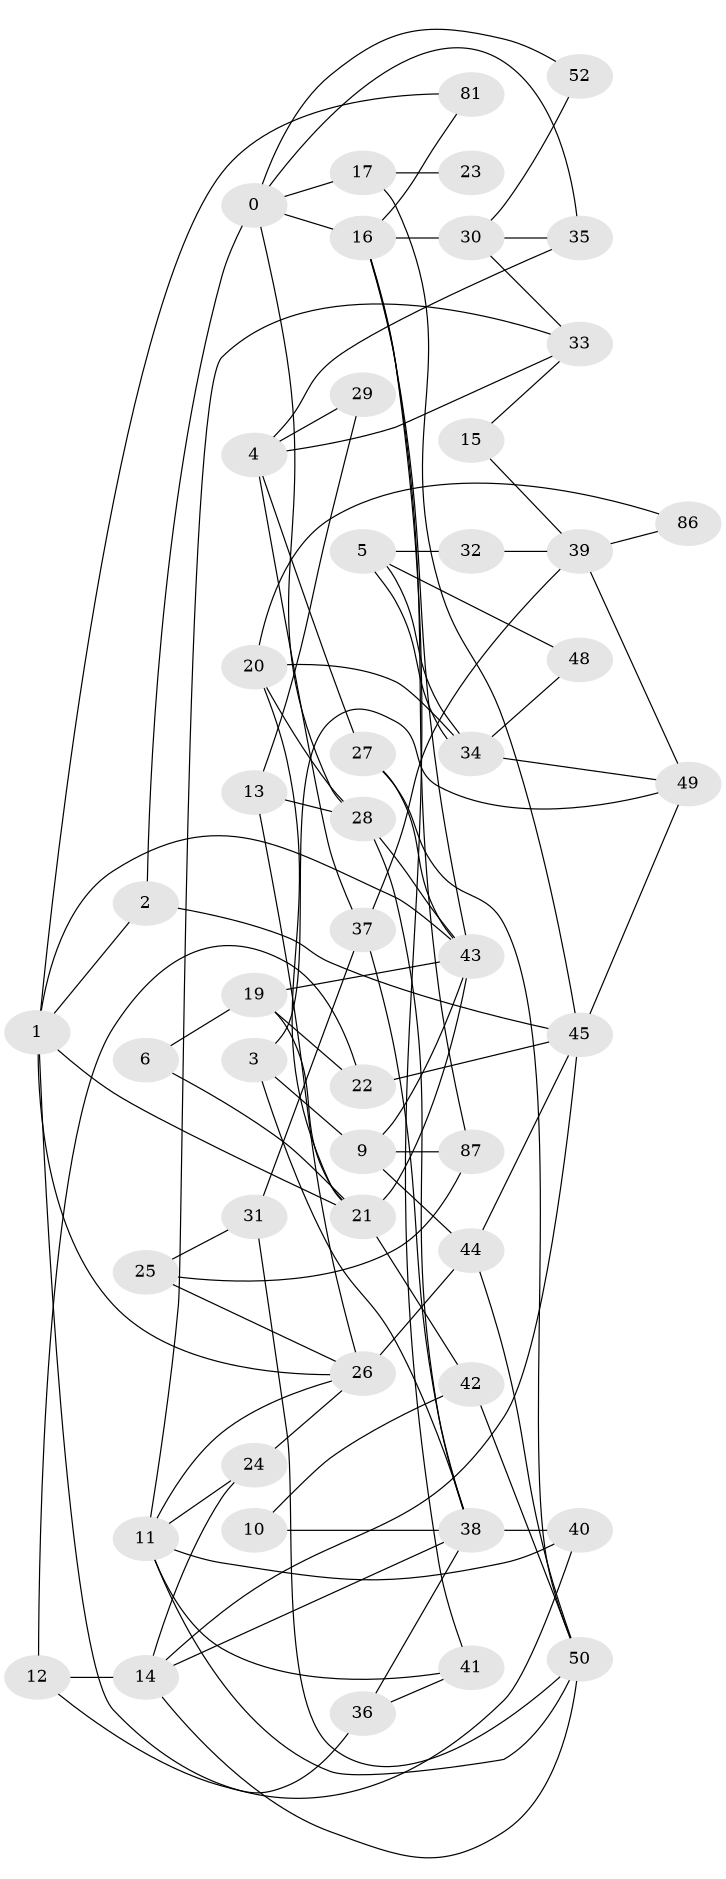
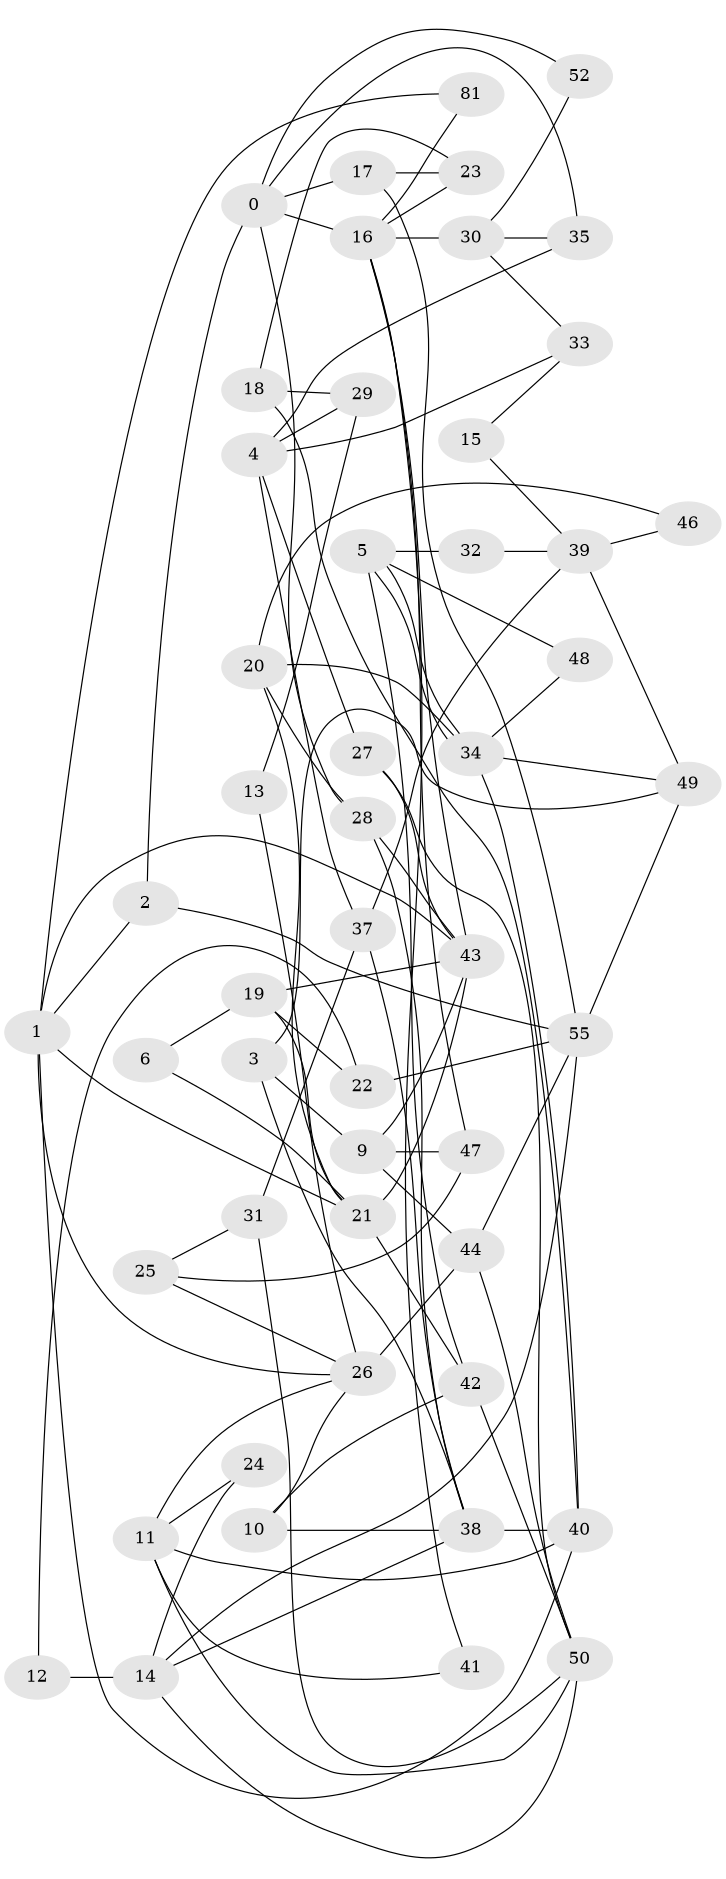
none -> (417, 205)
none -> (254, 390)
(688, 524) -> (688, 524)
(190, 765) -> none
(311, 806) -> none
none -> (407, 849)
(580, 1035) -> (580, 1035)
none -> (553, 1138)
(471, 1152) -> (471, 1152)
(309, 1419) -> (310, 1453)
(363, 1714) -> none
